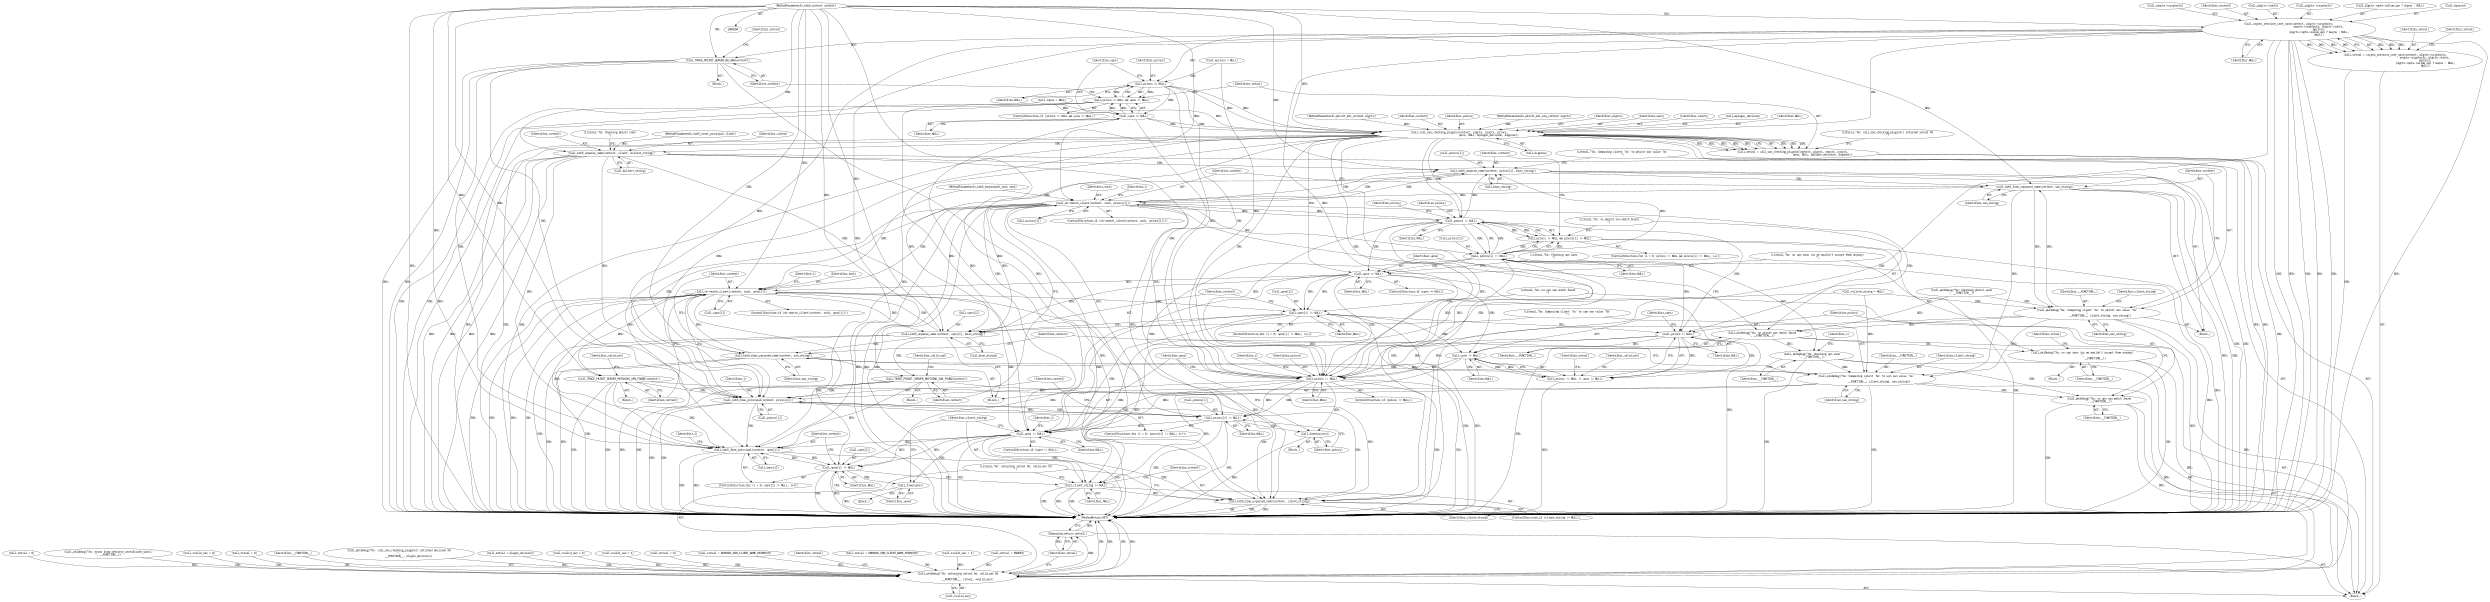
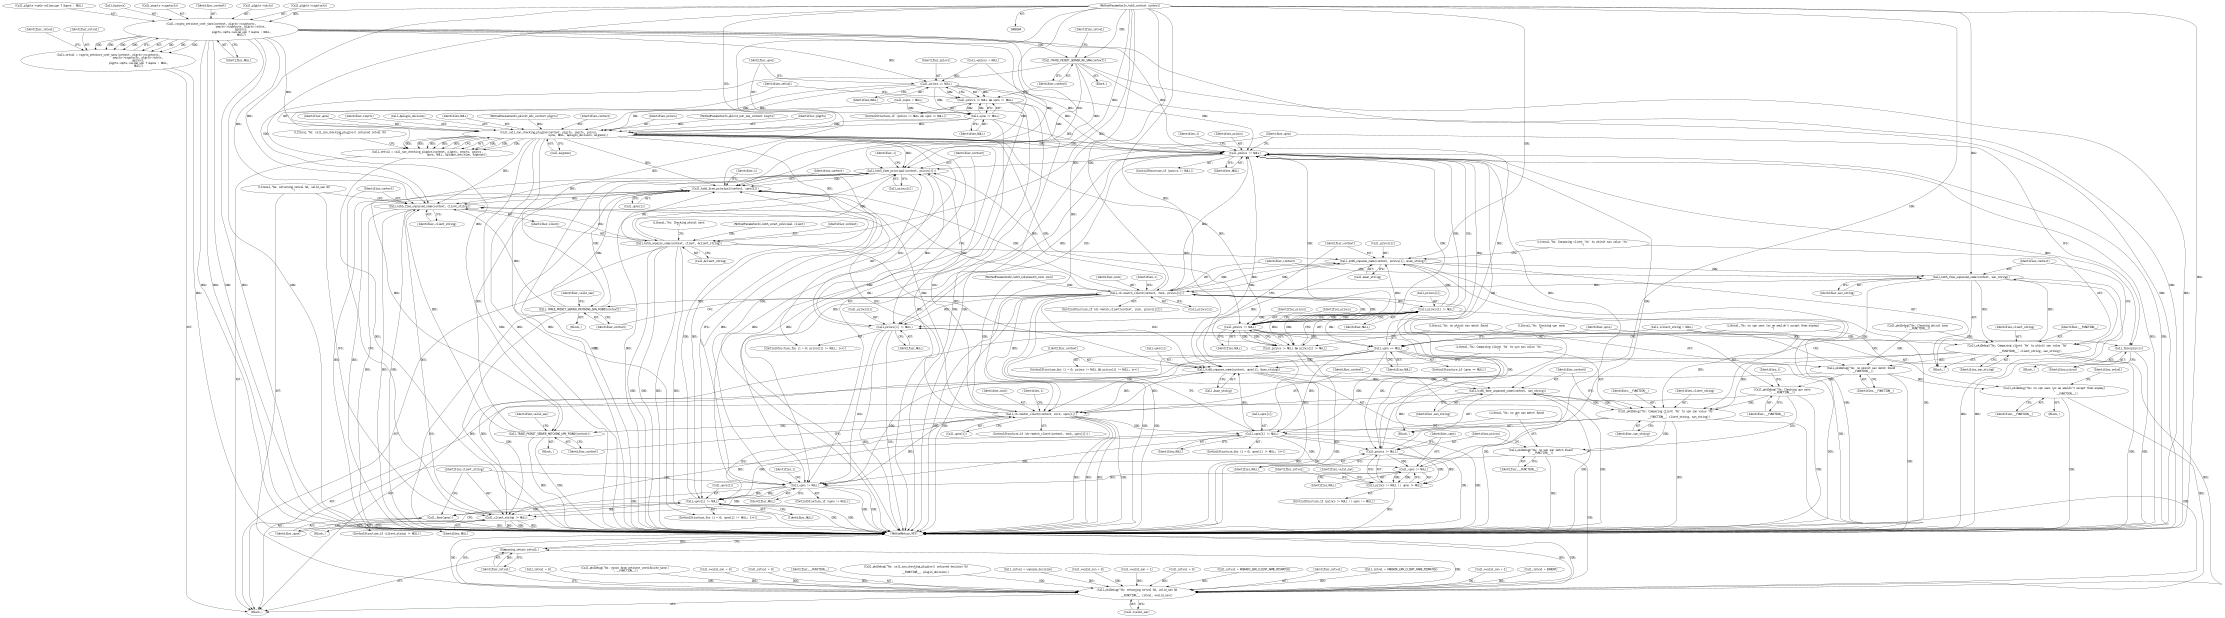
(895, 350) -> (854, 298)
(684, 389) -> (460, 191)
none -> (1334, 502)
(1428, 504) -> (499, 214)
(510, 553) -> (1028, 569)
